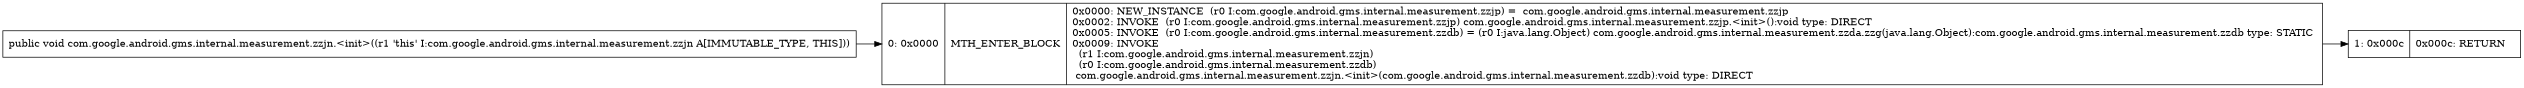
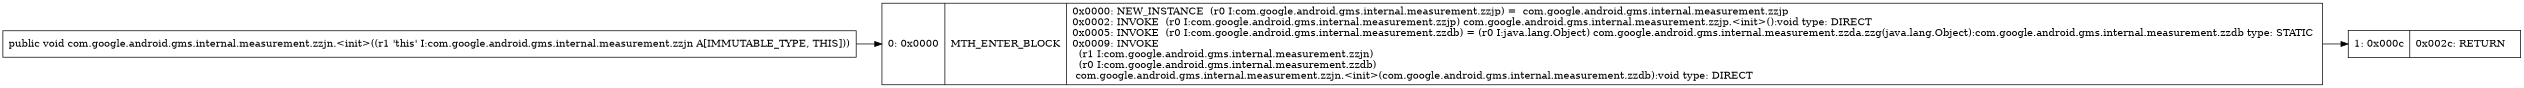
(2465, 44) -> (2465, 44)
